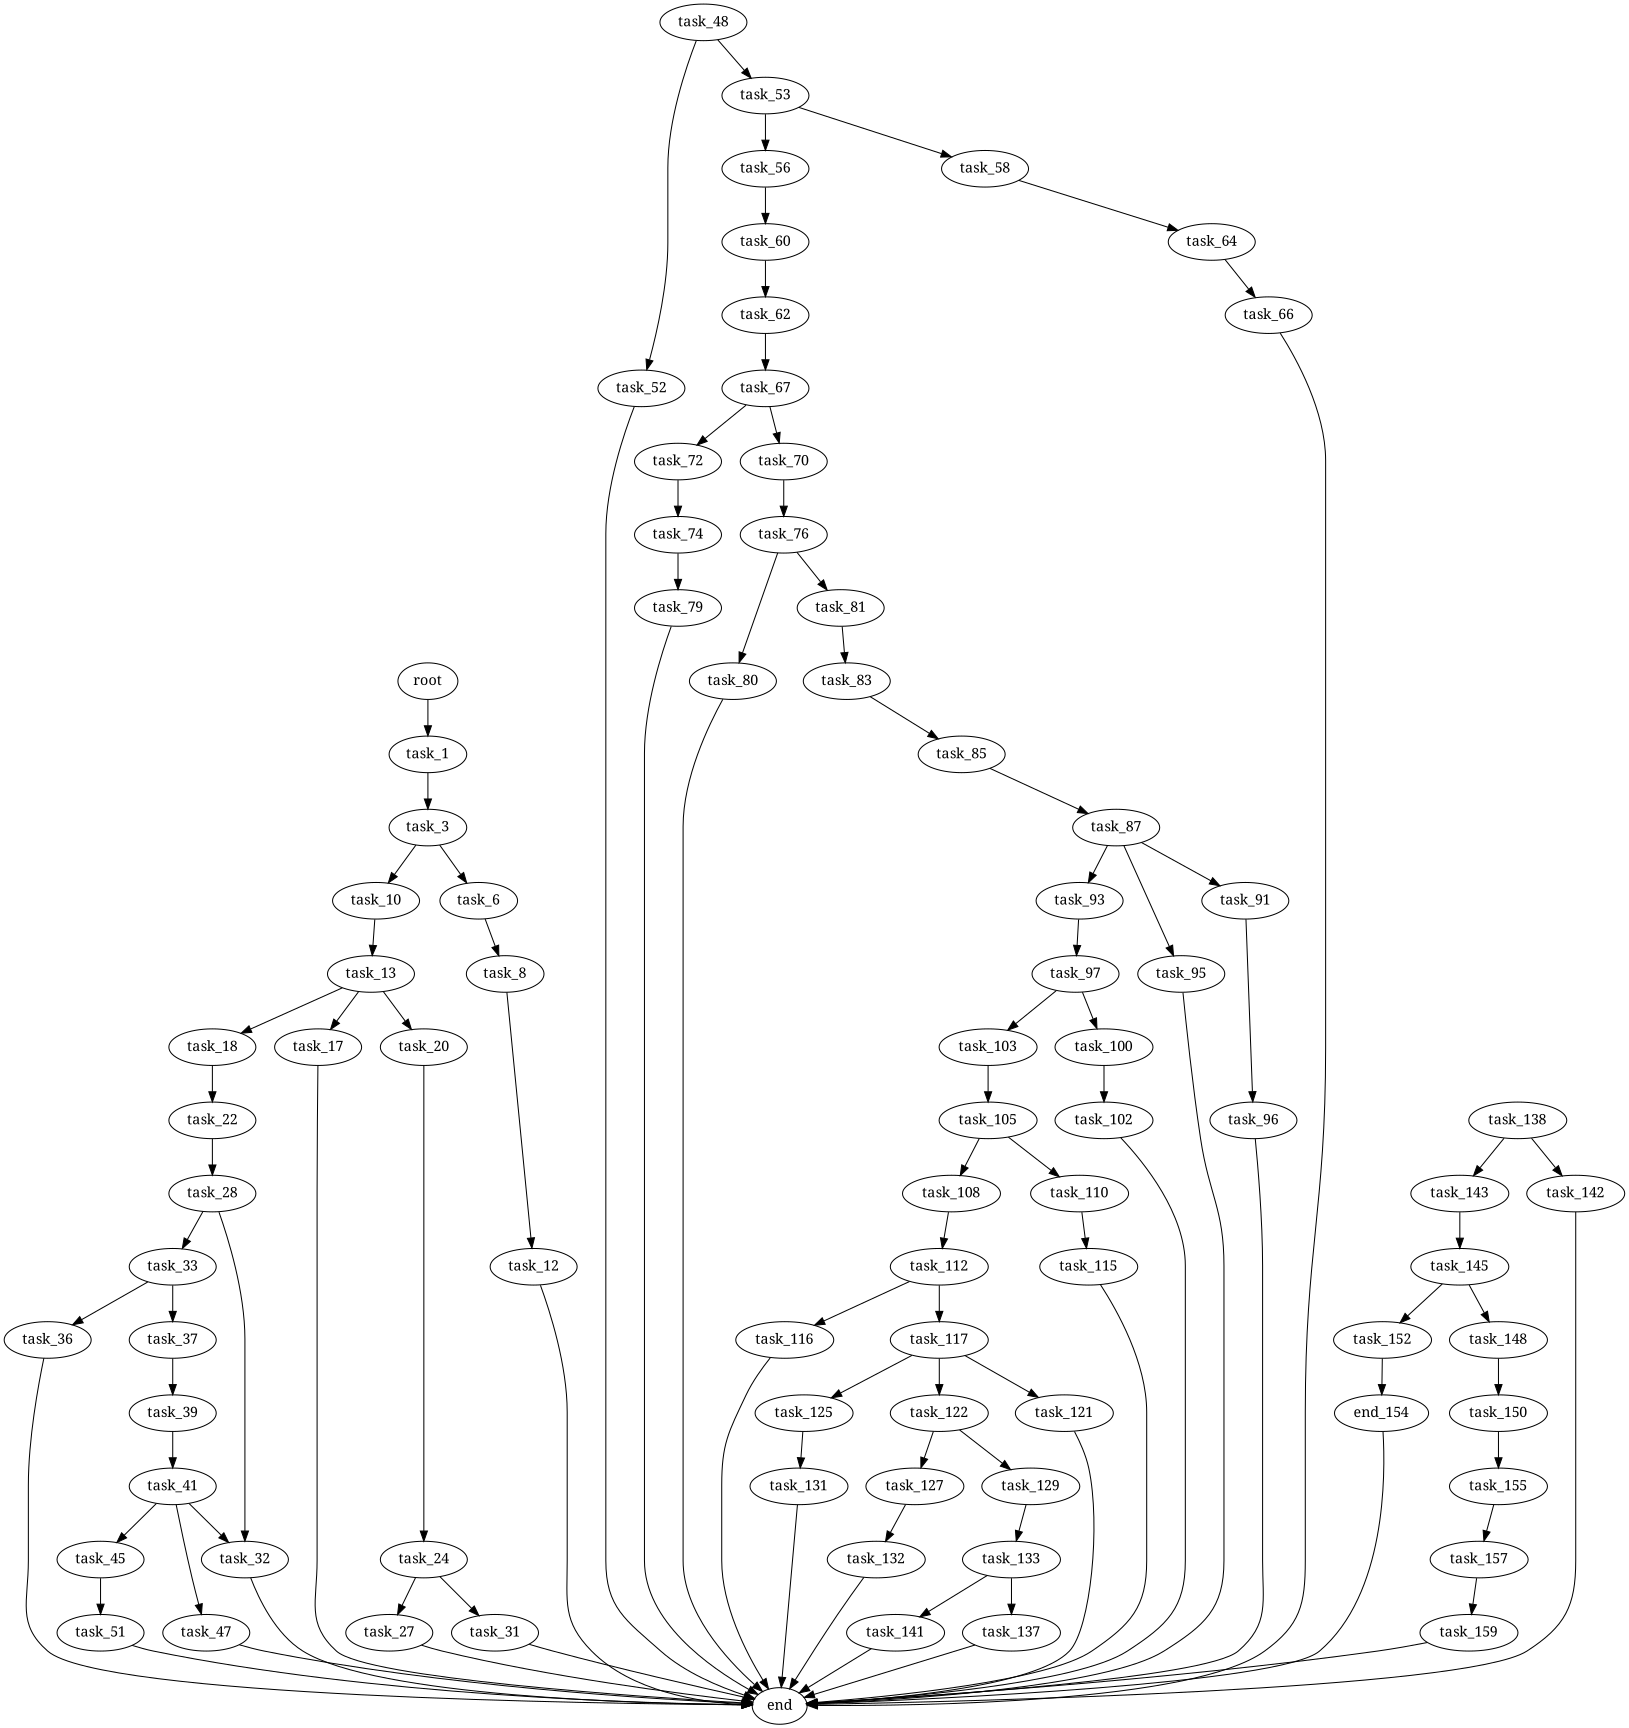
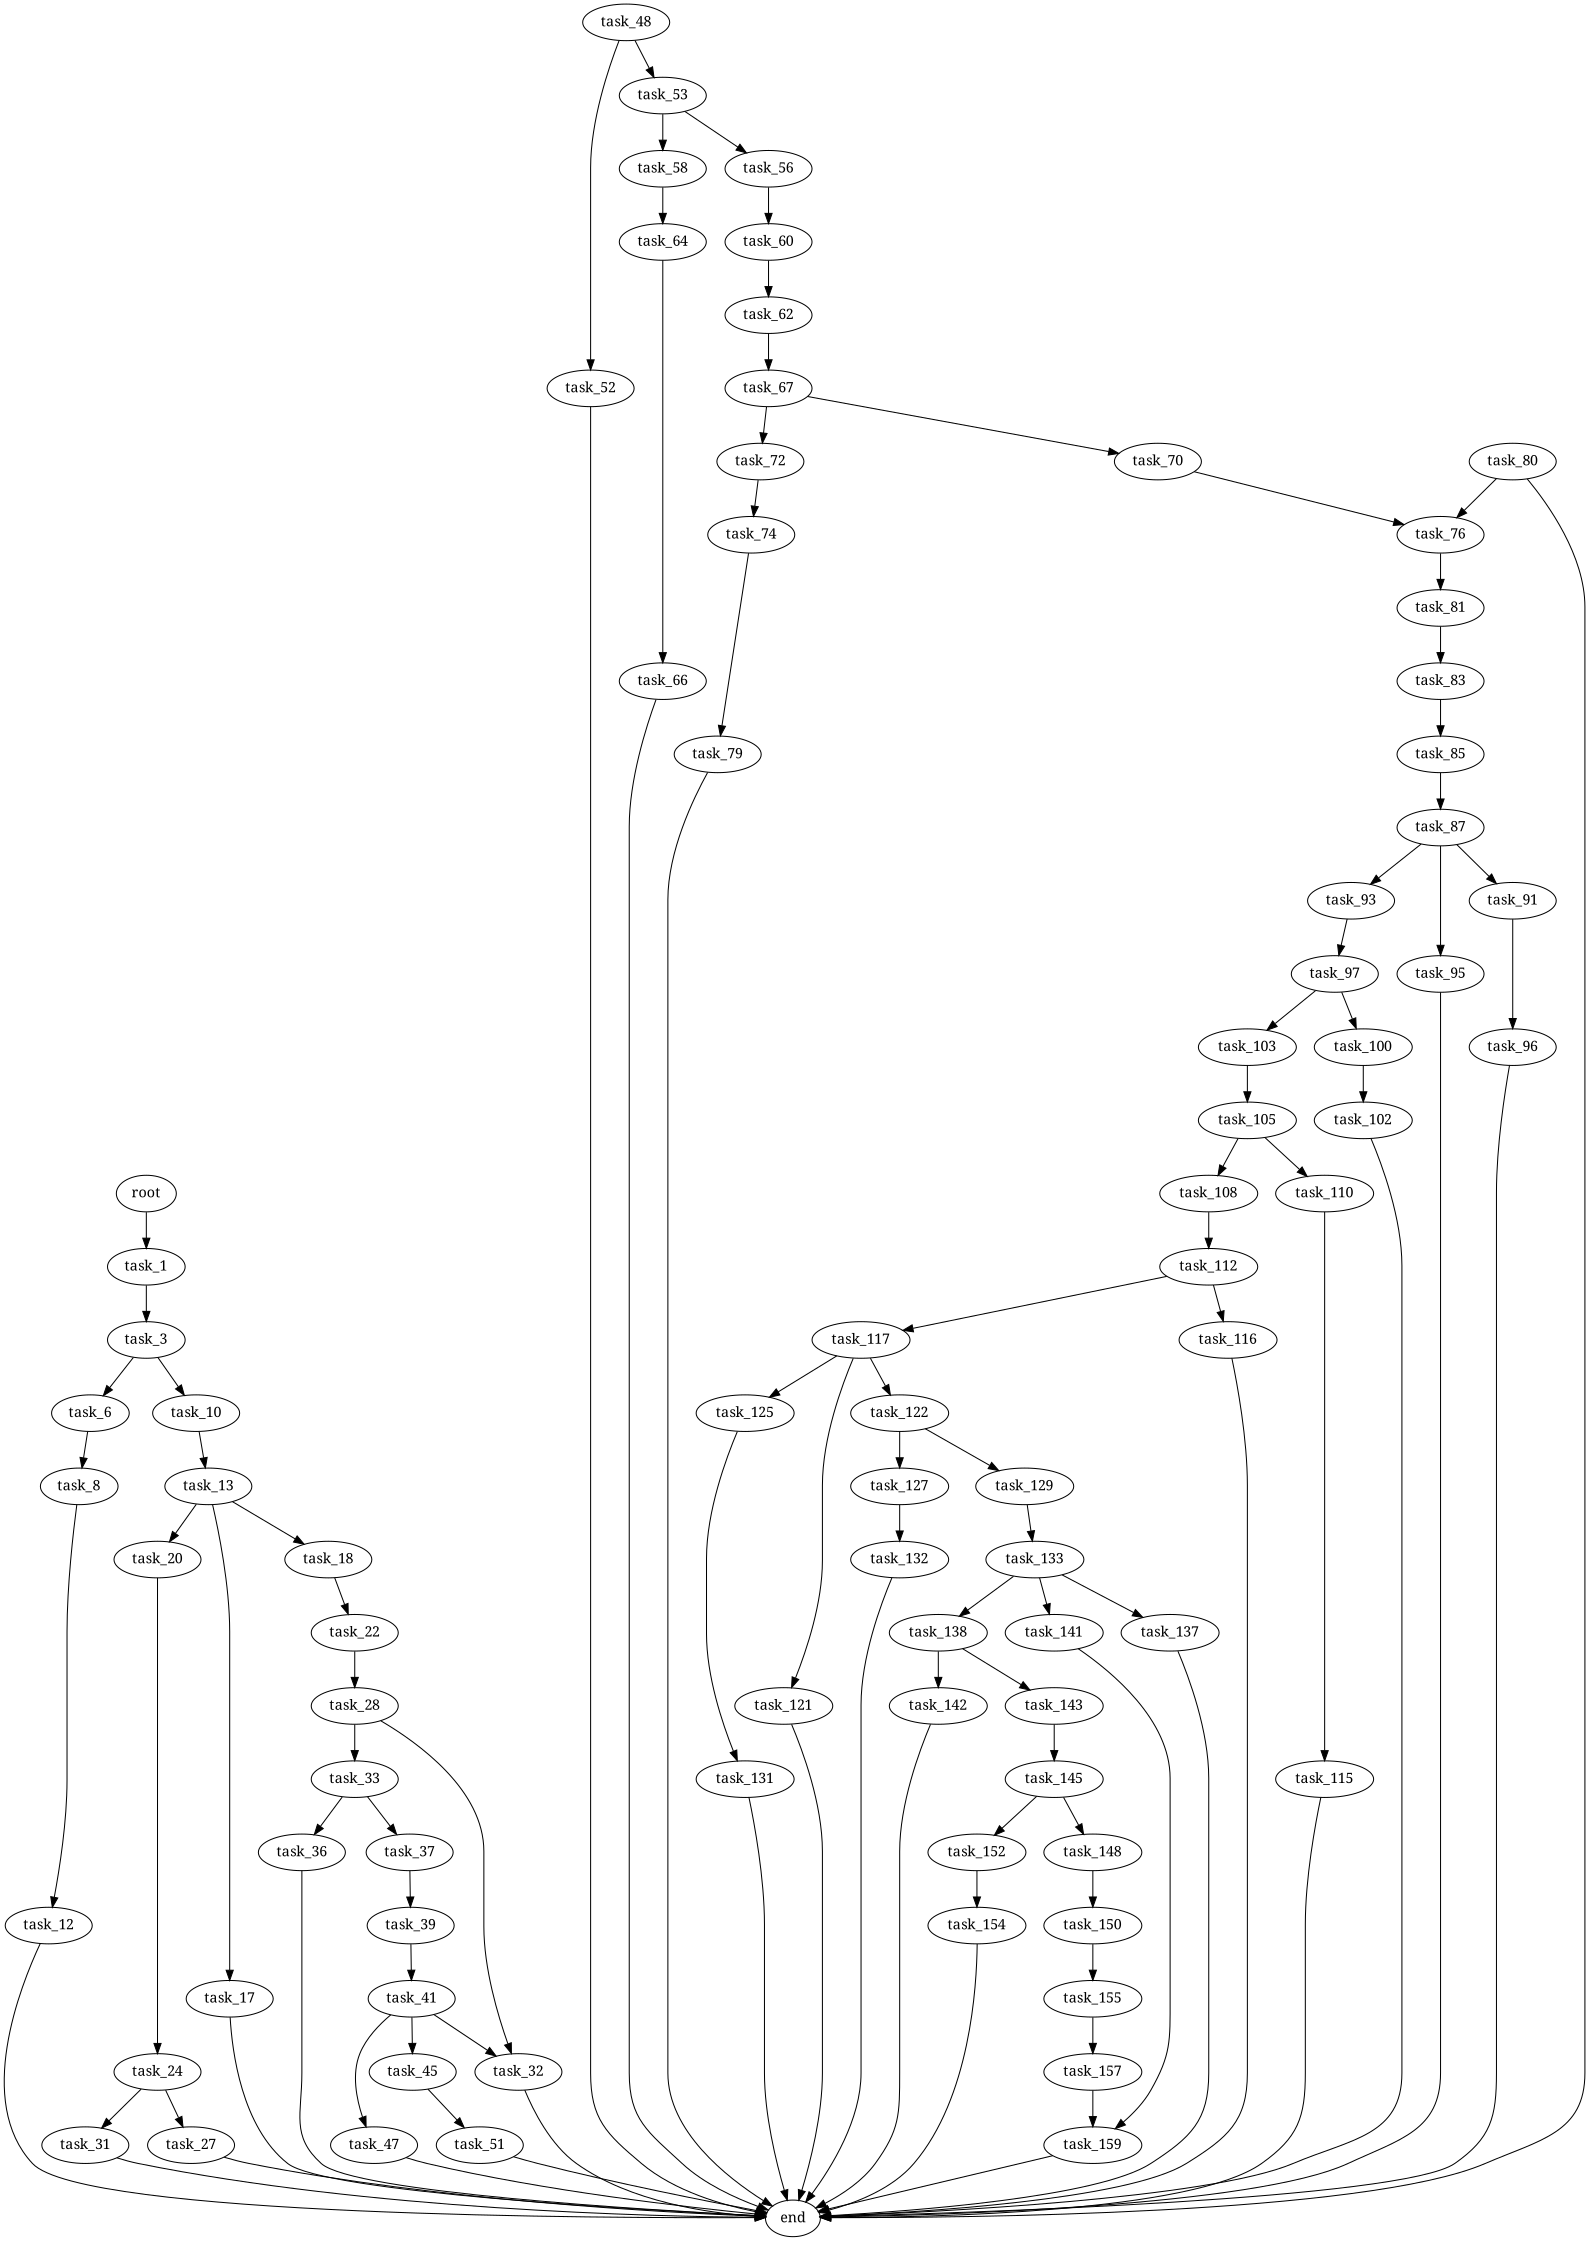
(760, 603) -> (1480, 495)
(1382, 1413) -> (977, 1926)
none -> (991, 1593)
(840, 1668) -> (1170, 1875)
